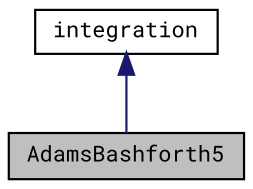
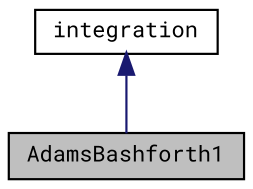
(126, 156) -> (126, 156)
